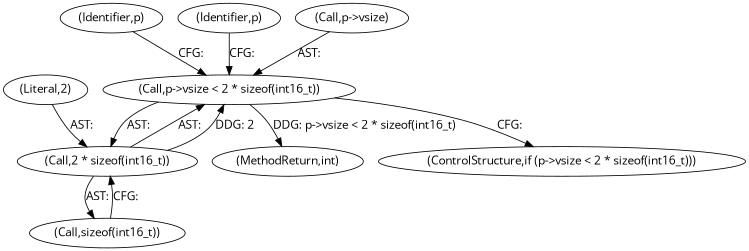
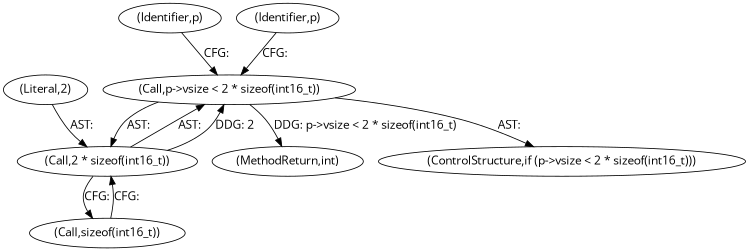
(352, 18) -> none
(511, 126) -> (511, 126)
(99, 197) -> (99, 197)
